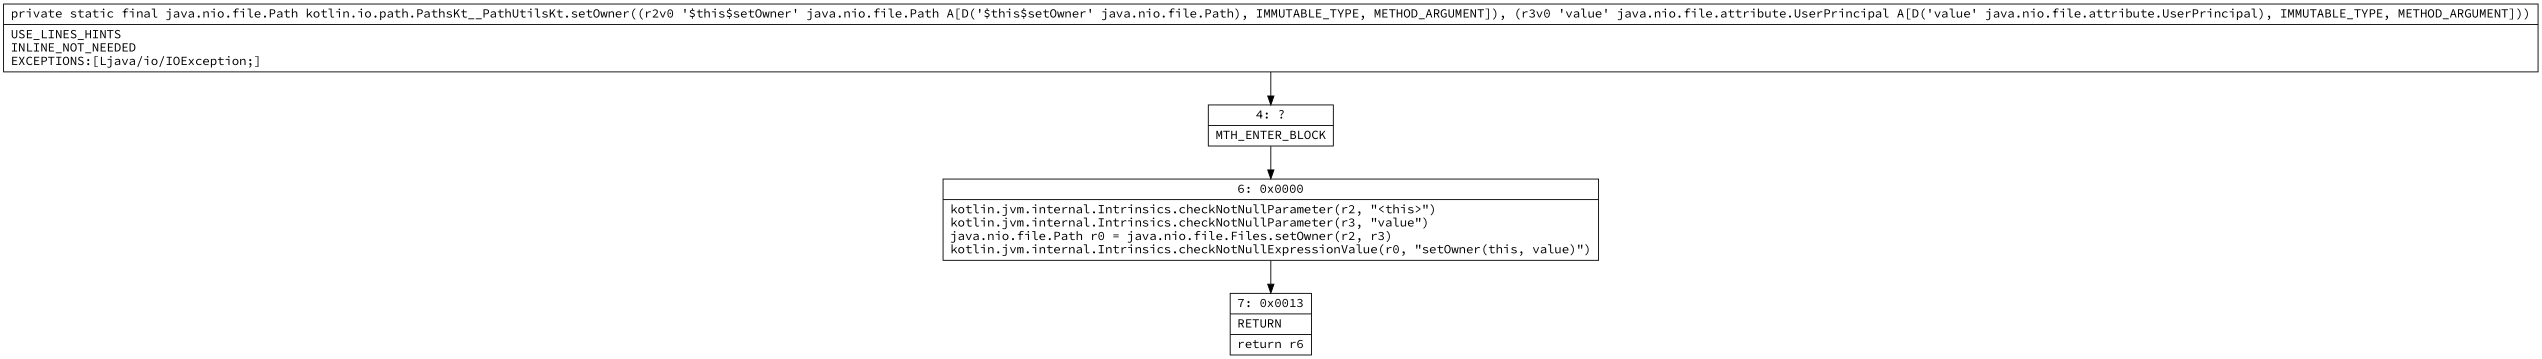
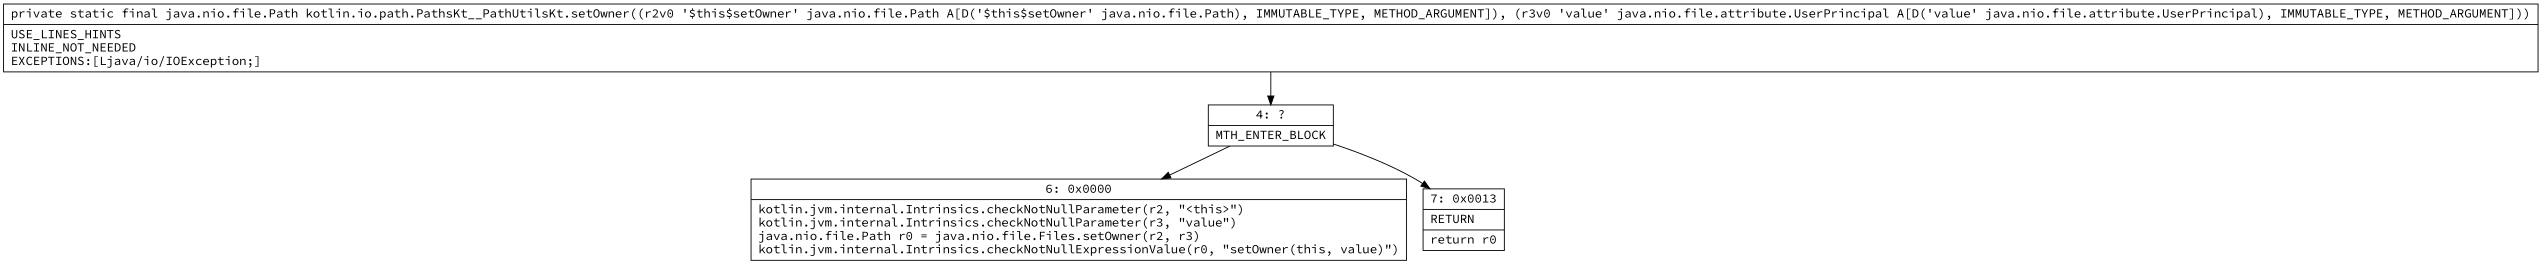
(1271, 272) -> (1379, 161)
(1271, 344) -> (1464, 240)
